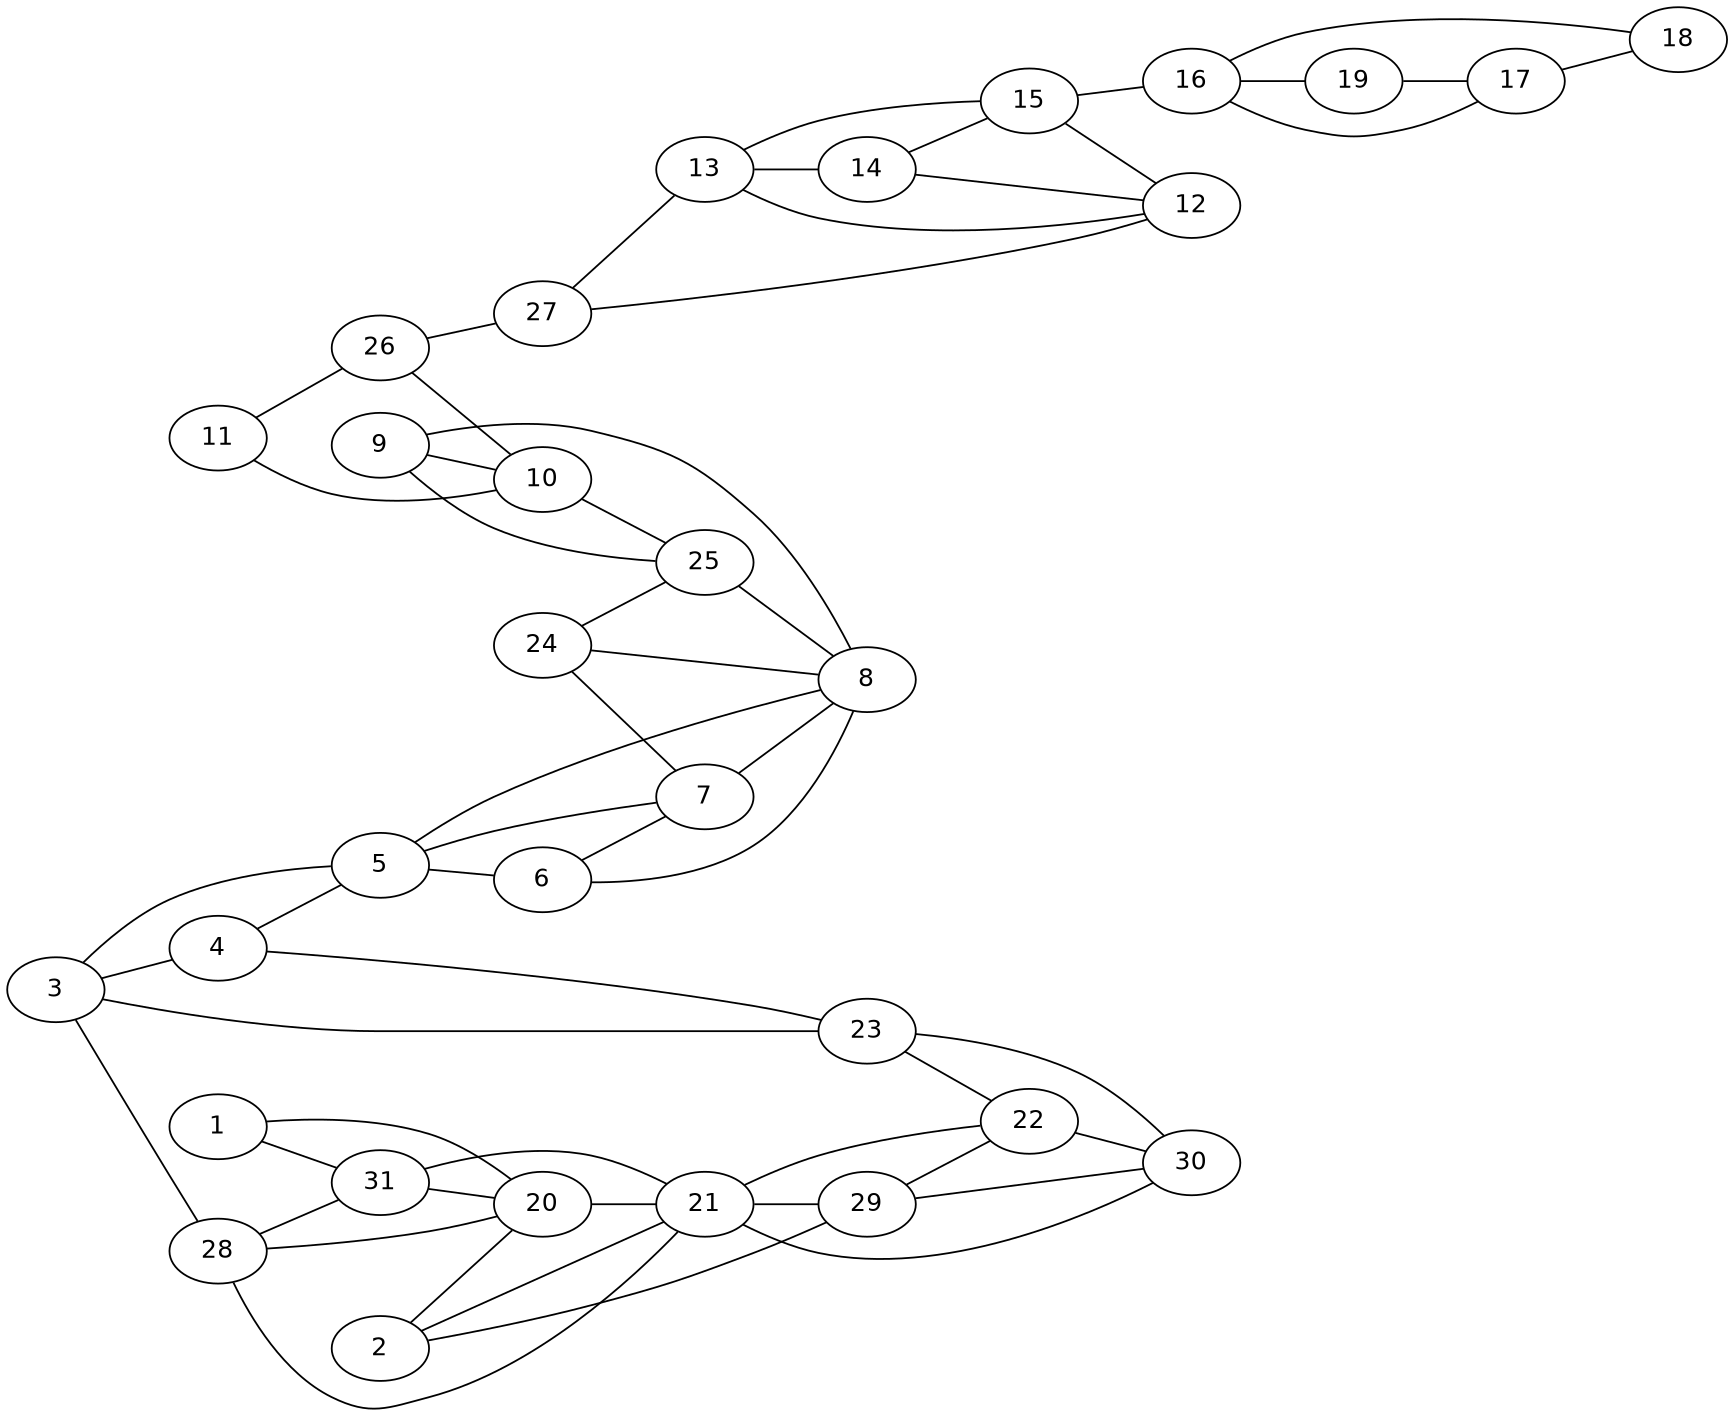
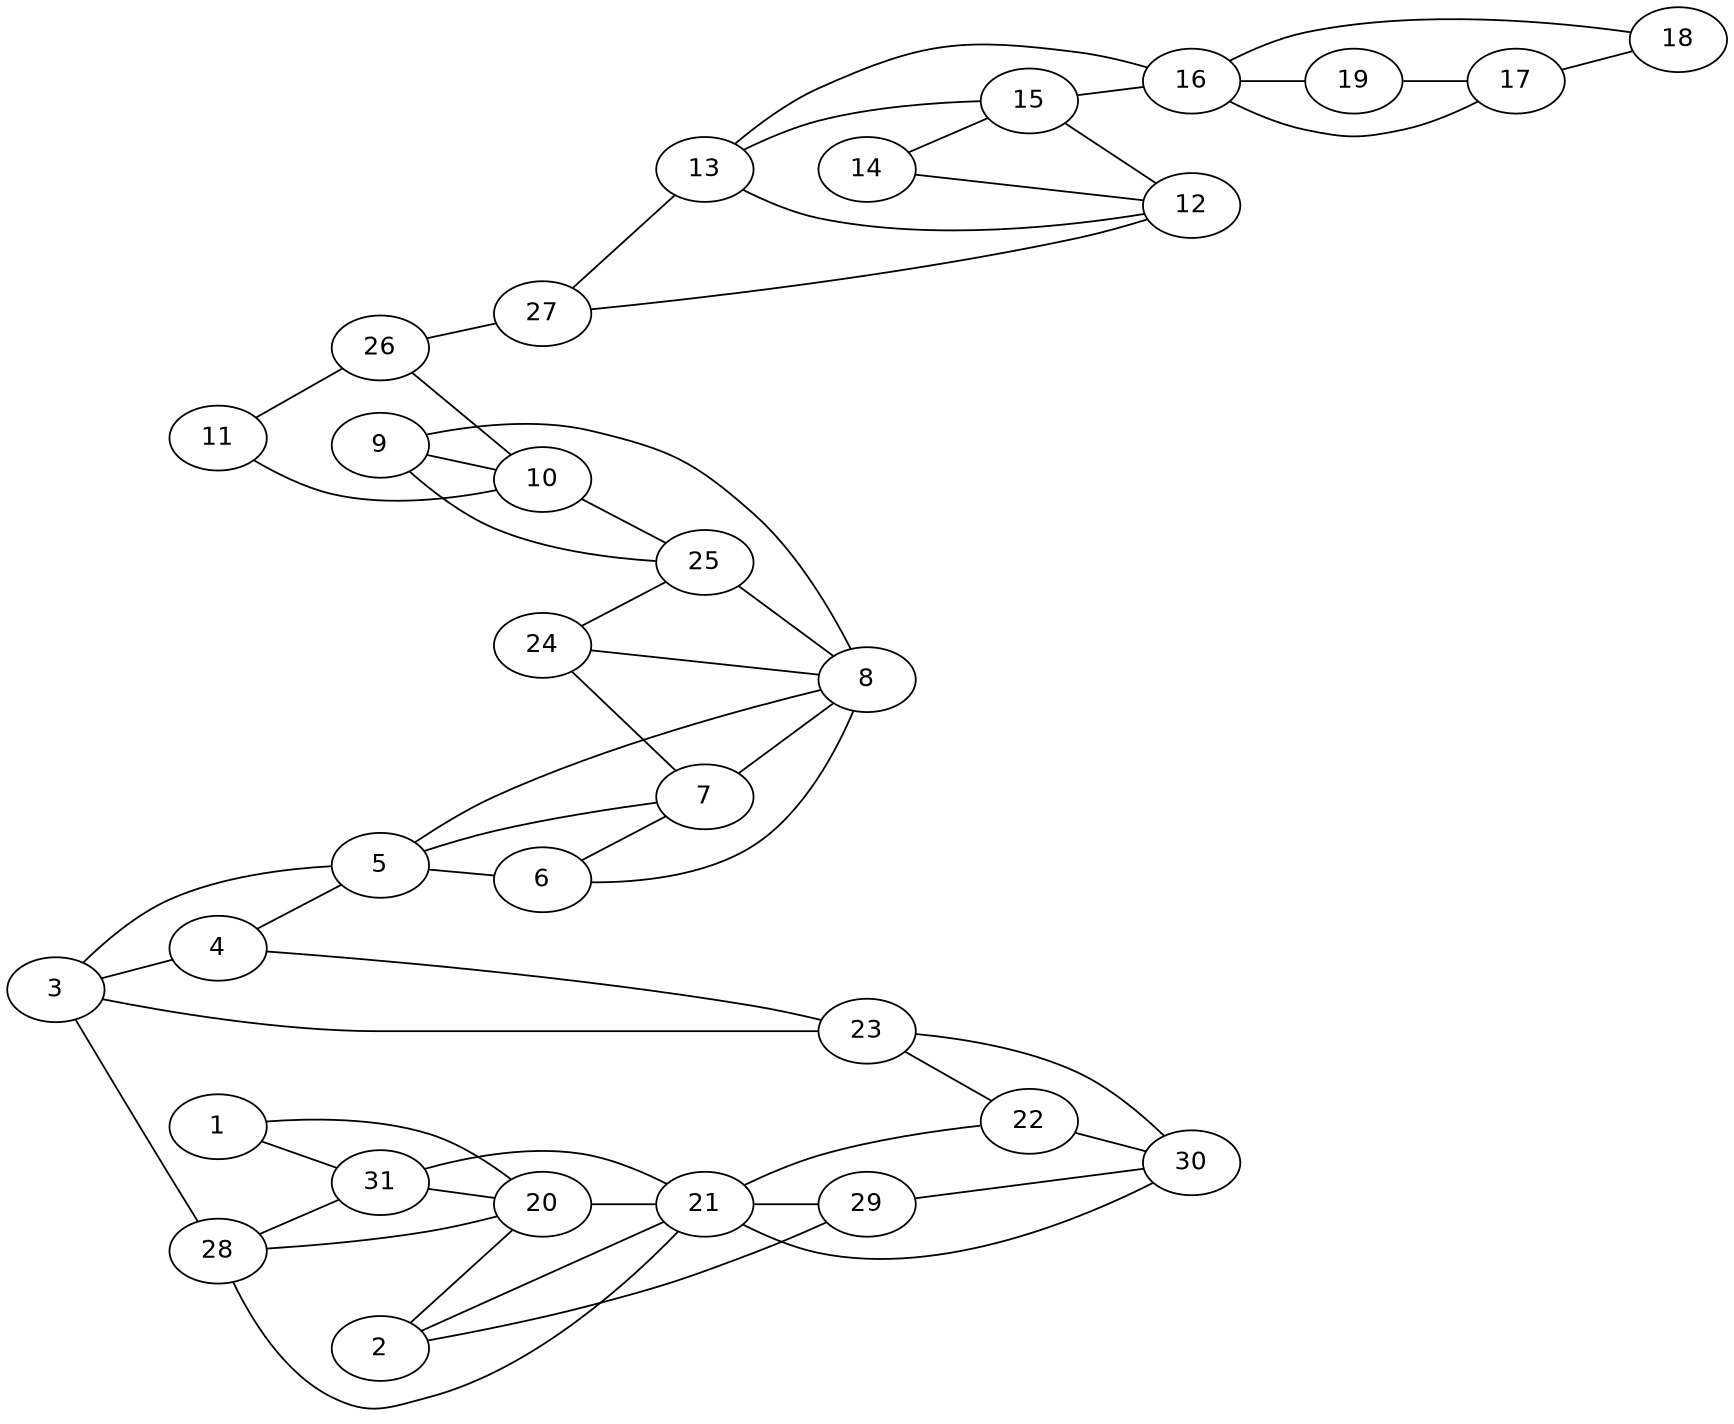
(786, 169) -> (930, 50)
(948, 1163) -> none
